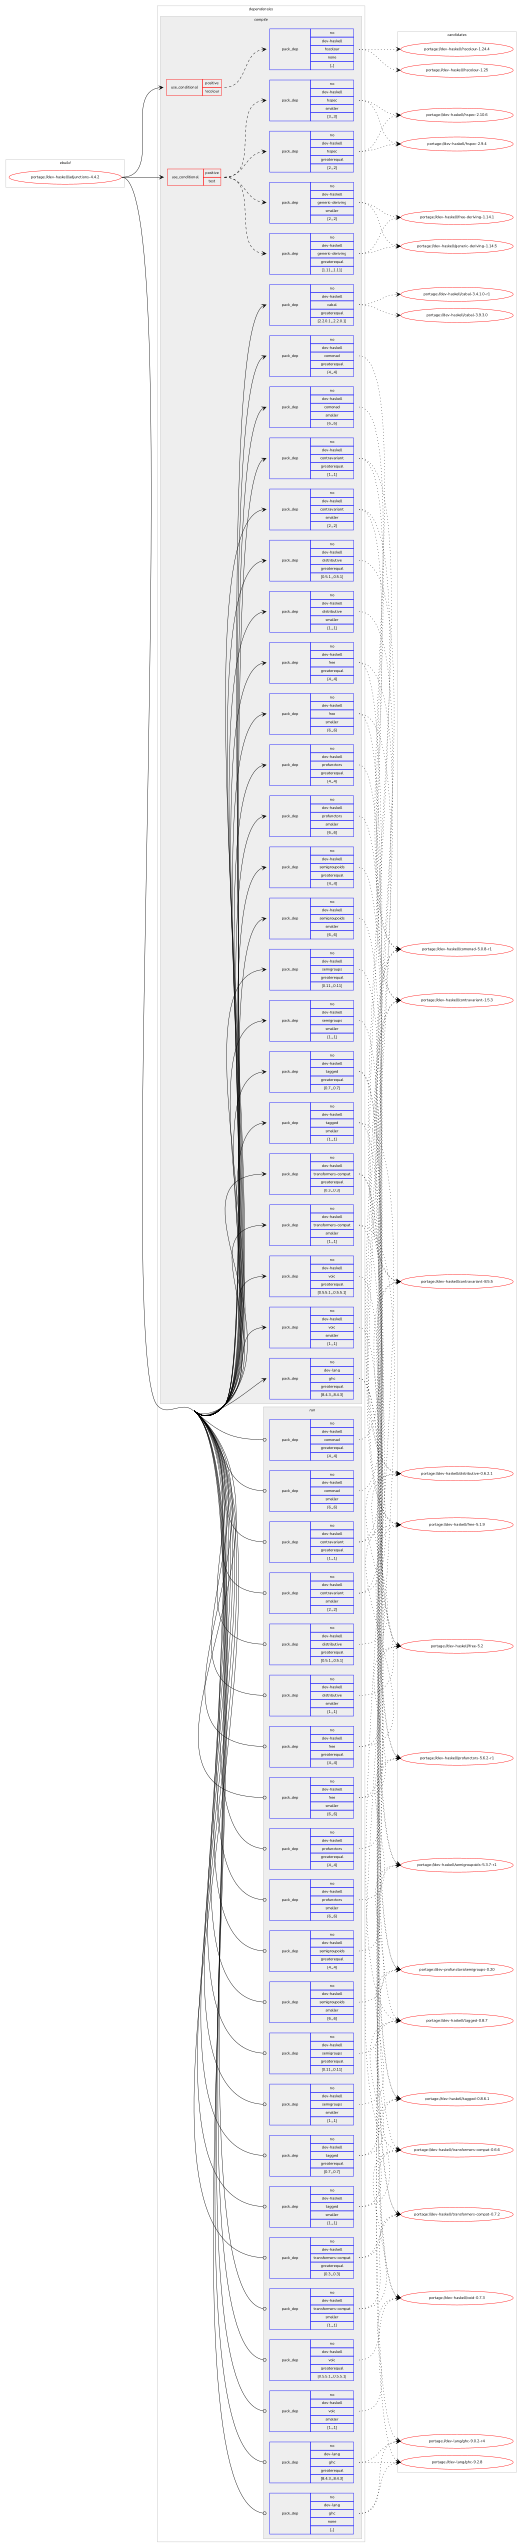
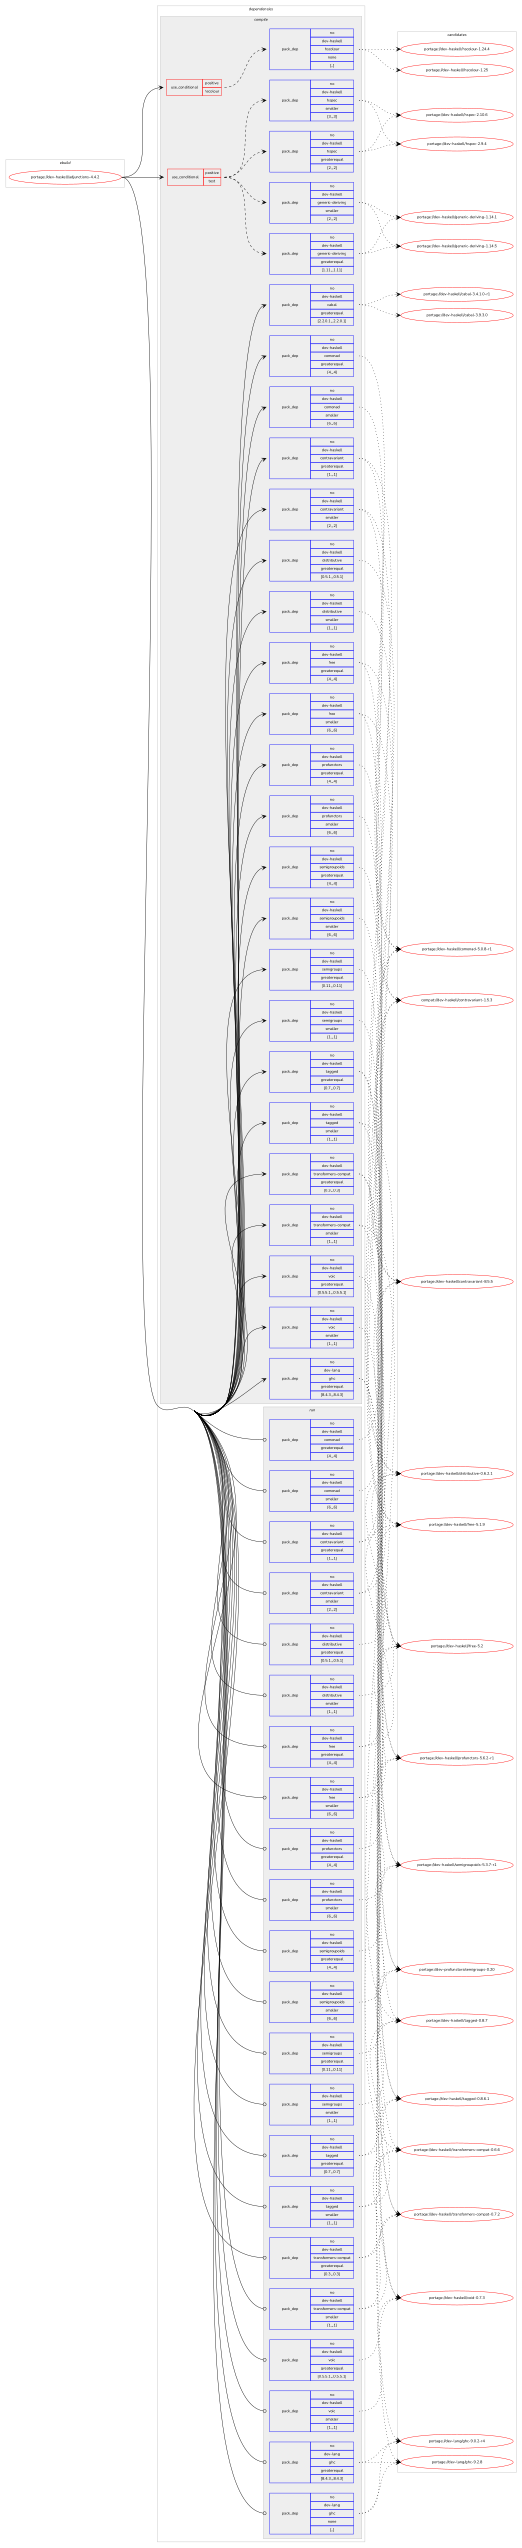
(457, 217) -> (457, 217)
(457, 1000) -> (457, 1000)
